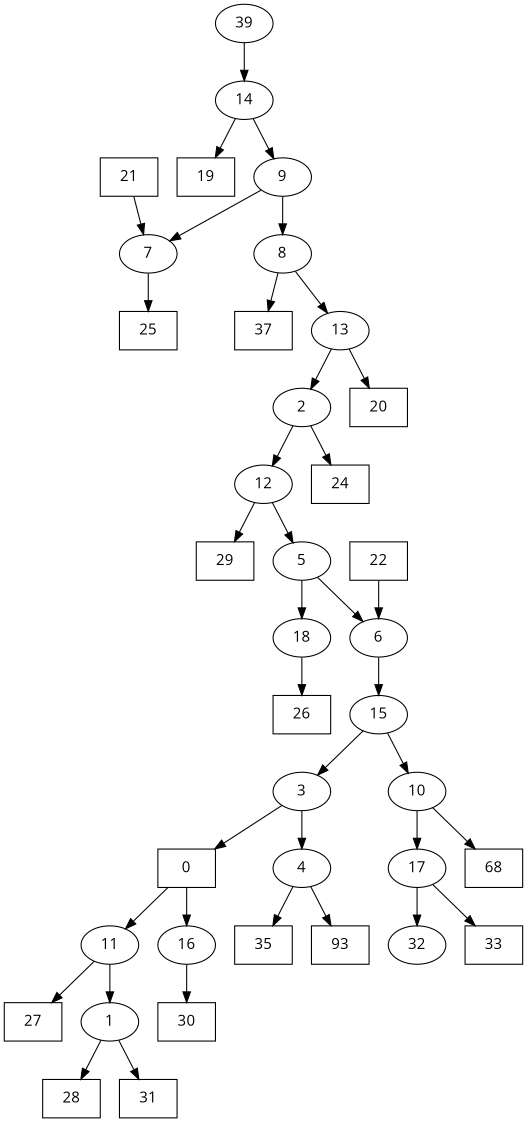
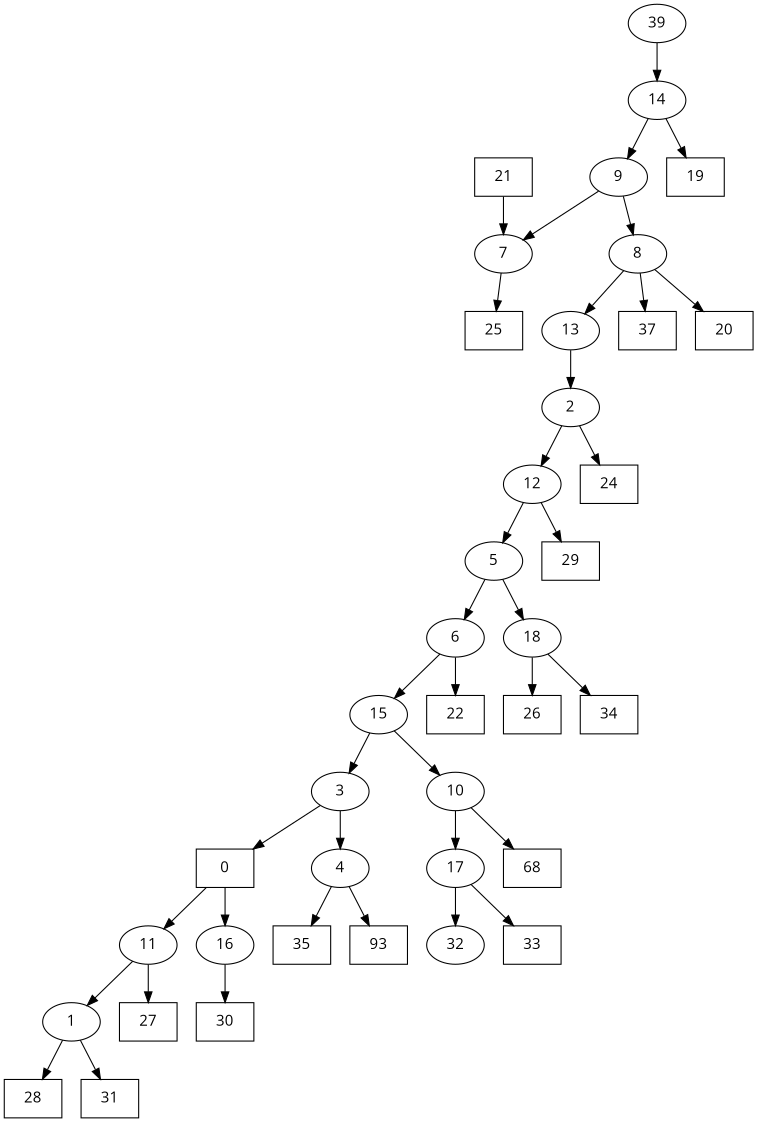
(357, 364) -> (675, 287)
(379, 594) -> (455, 671)
none -> (609, 715)
